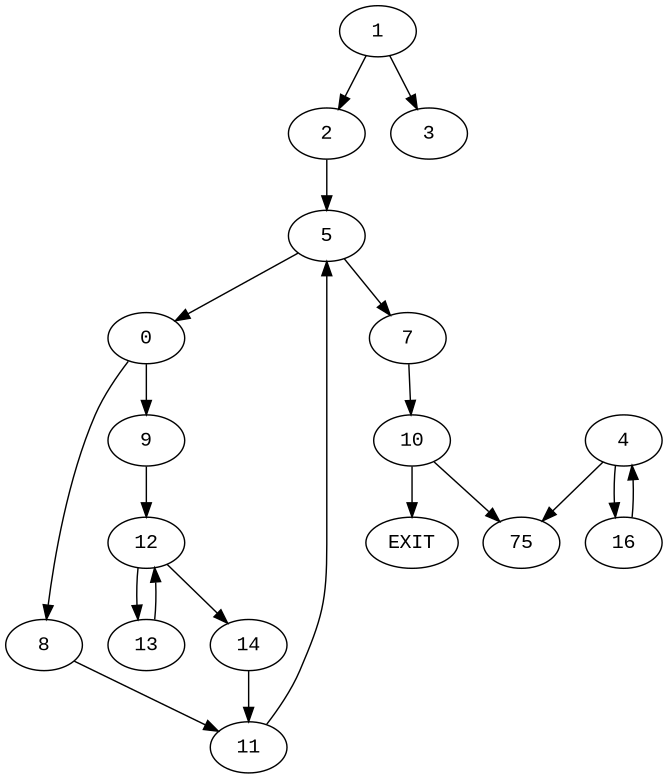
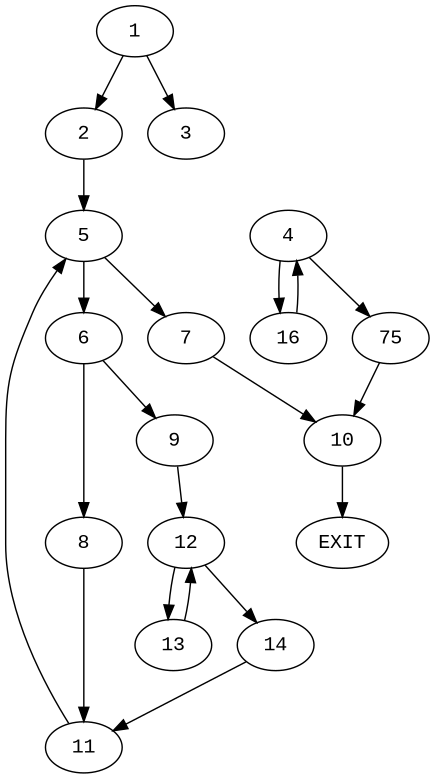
(146, 338) -> (84, 338)
(461, 487) -> (370, 382)
